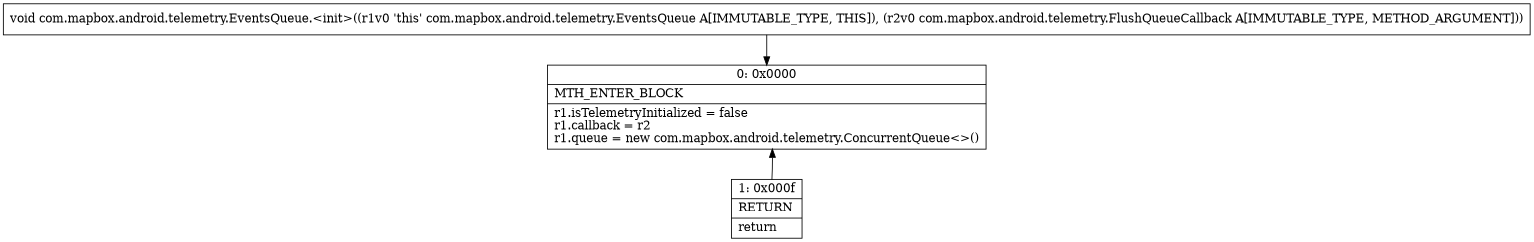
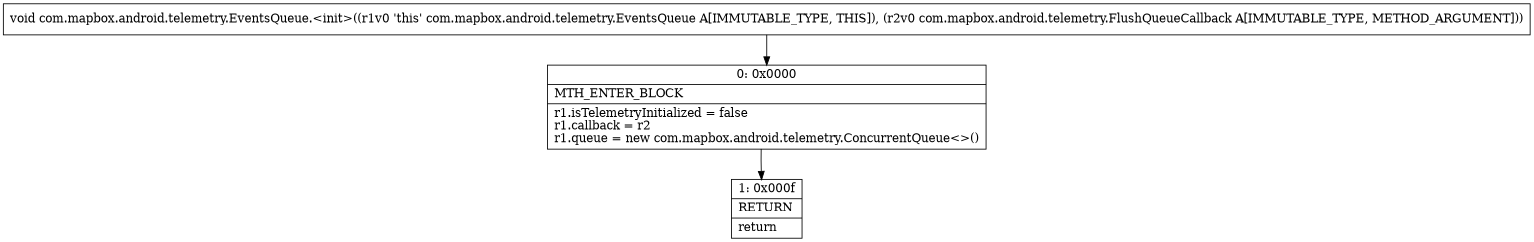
(772, 169) -> (761, 160)
